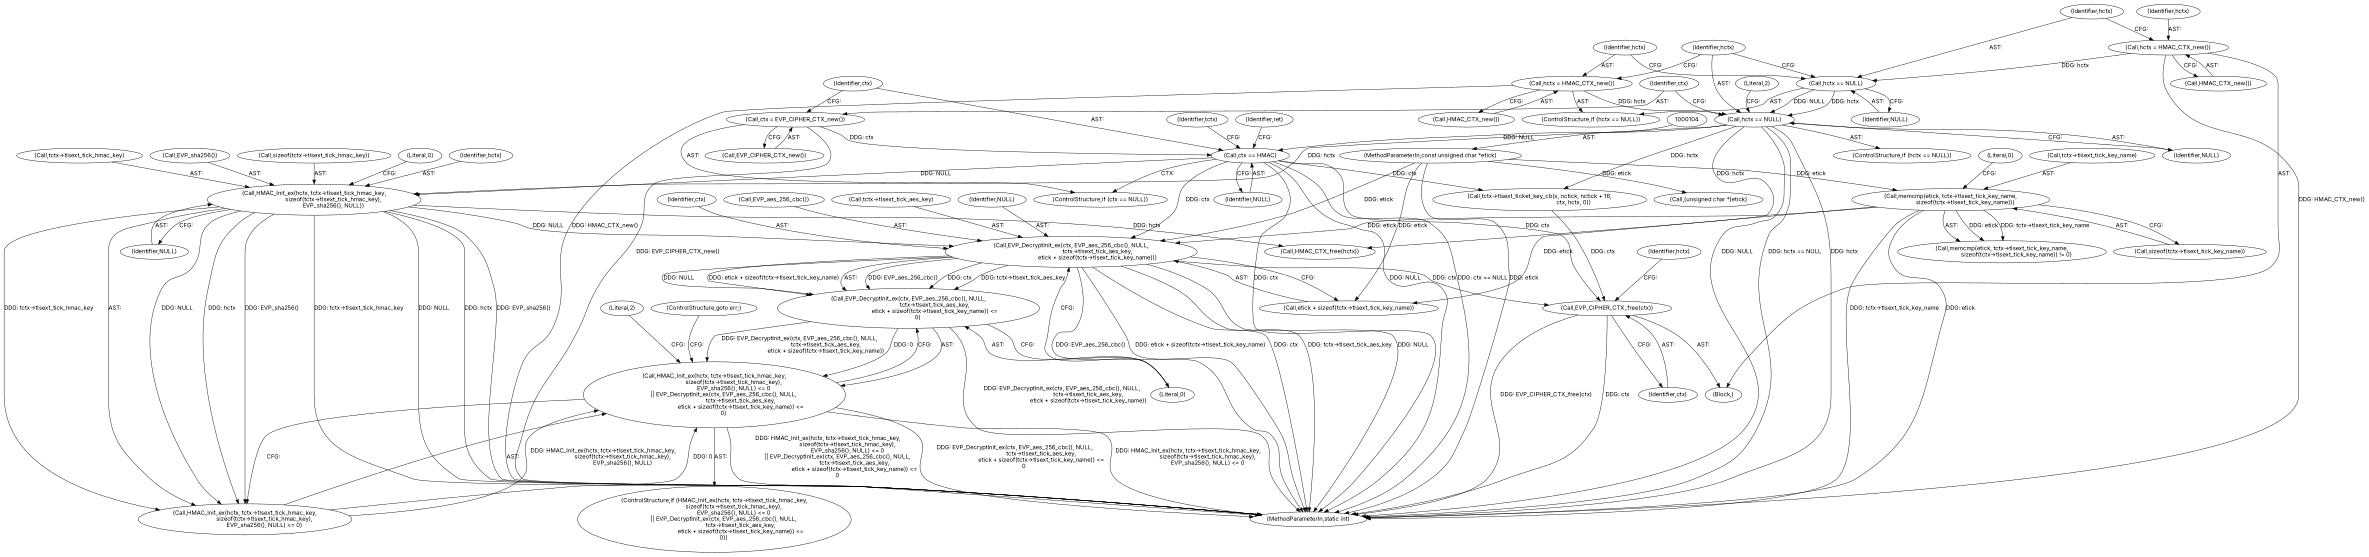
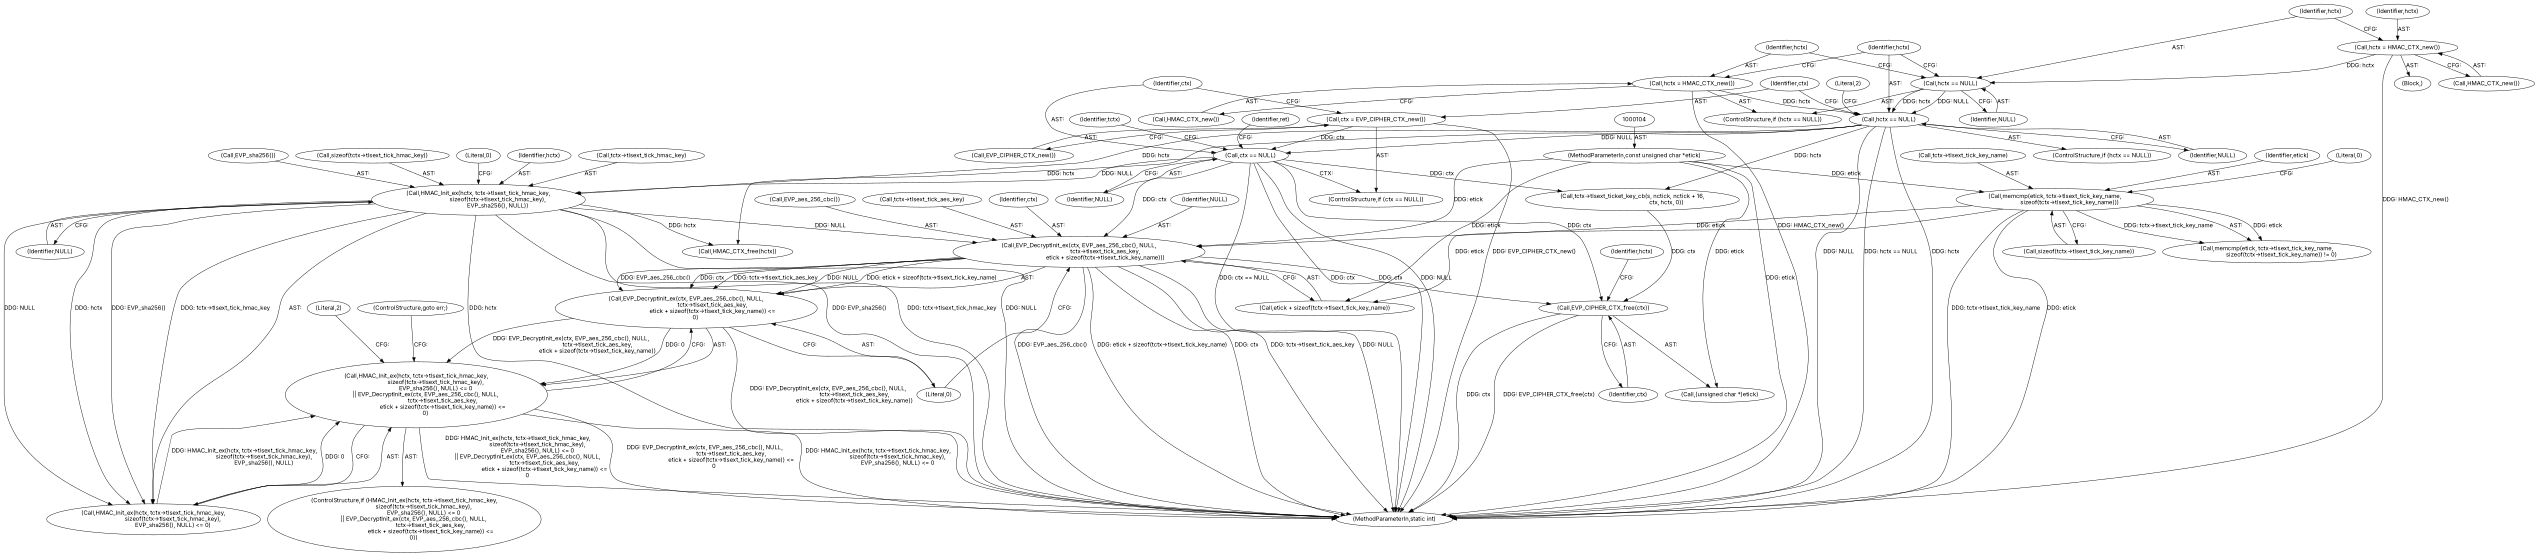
(1250, 156) -> (1251, 156)
none -> (2287, 156)
(1683, 340) -> (1660, 350)
